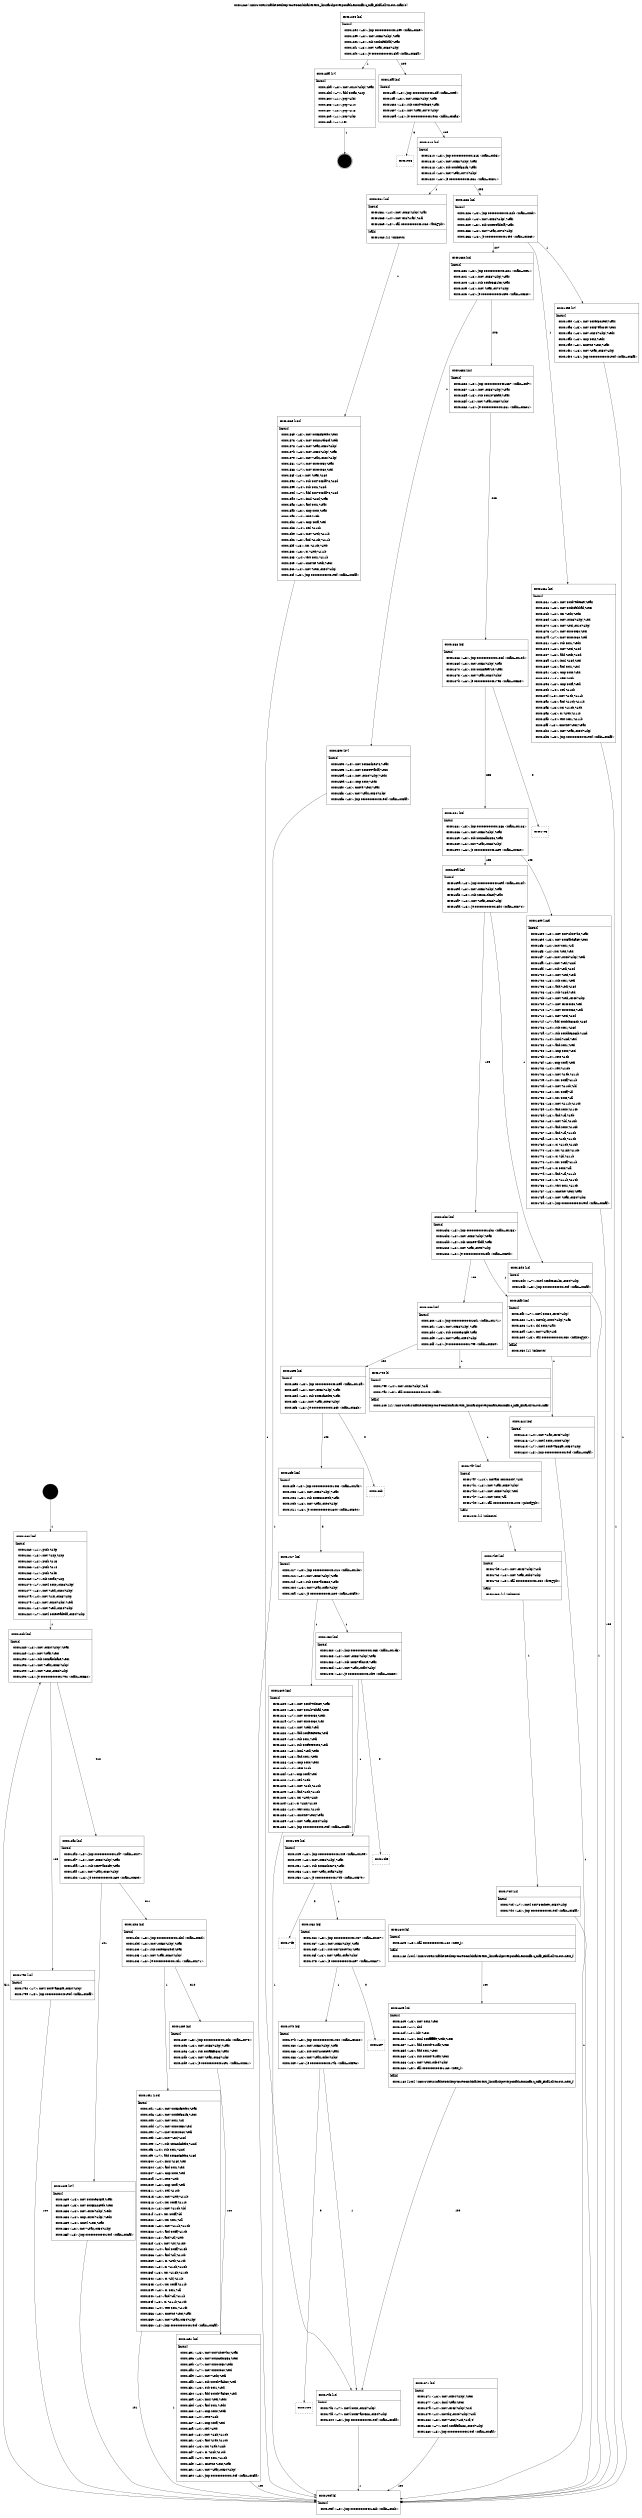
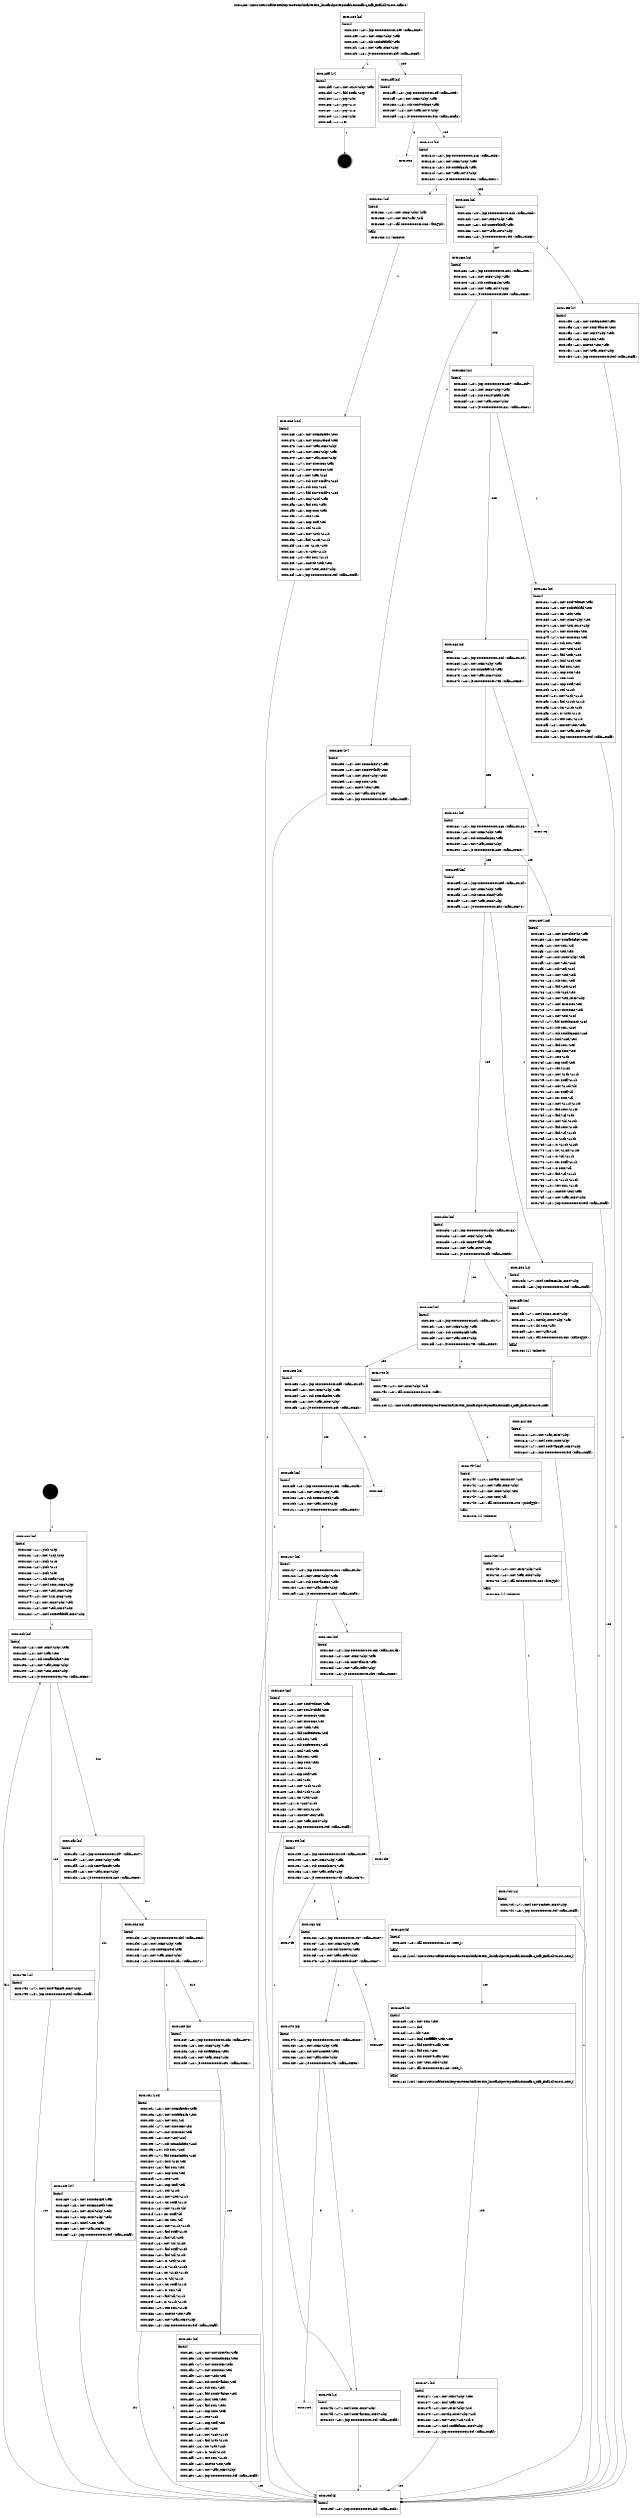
(554, 411) -> (516, 498)
(357, 1757) -> none
(402, 2236) -> (468, 2232)
